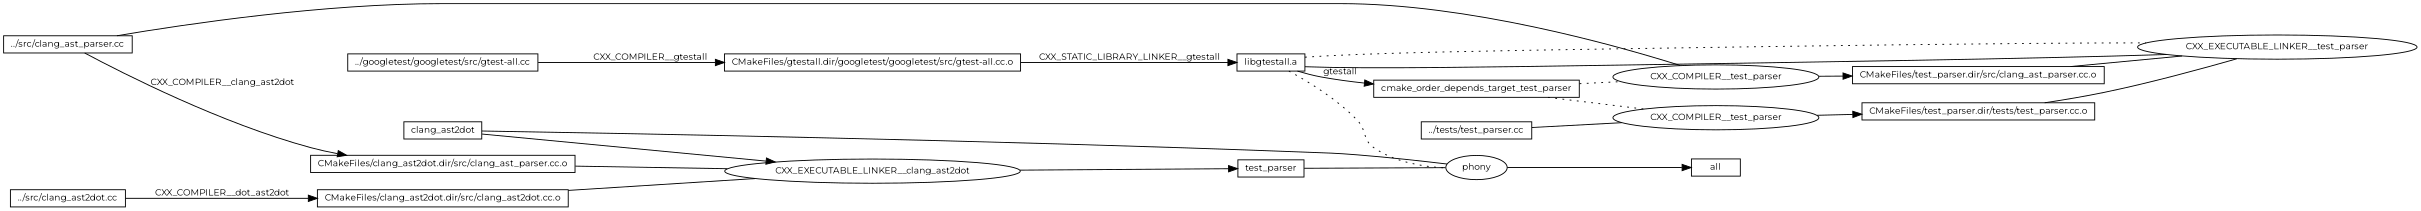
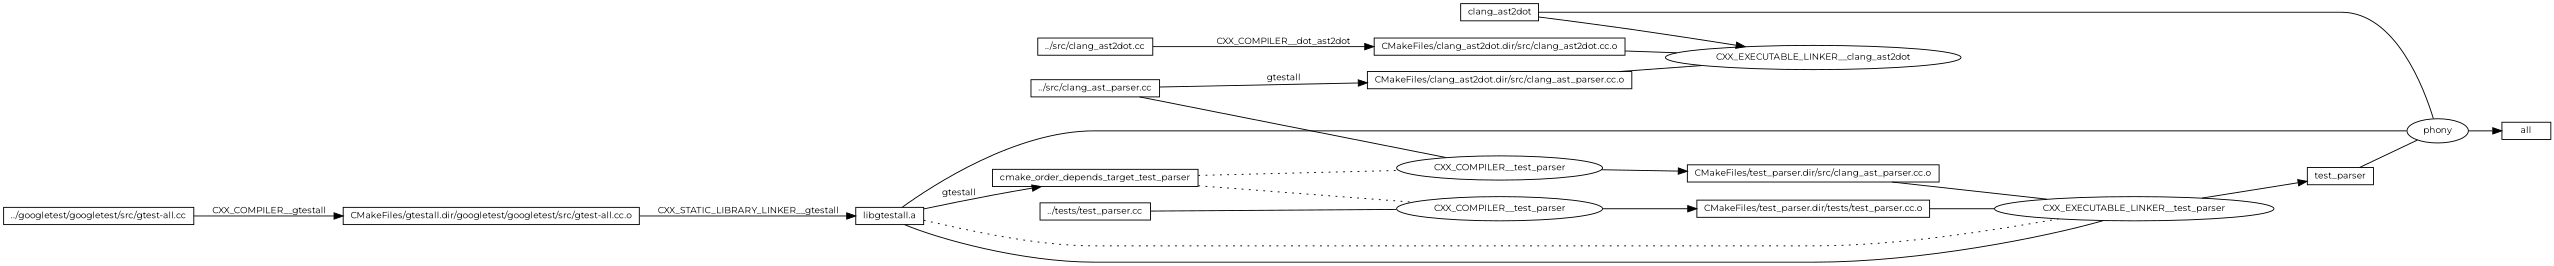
(221, 83) -> (1283, 78)
(1363, 130) -> (1646, 131)
(1124, 169) -> (2250, 190)
